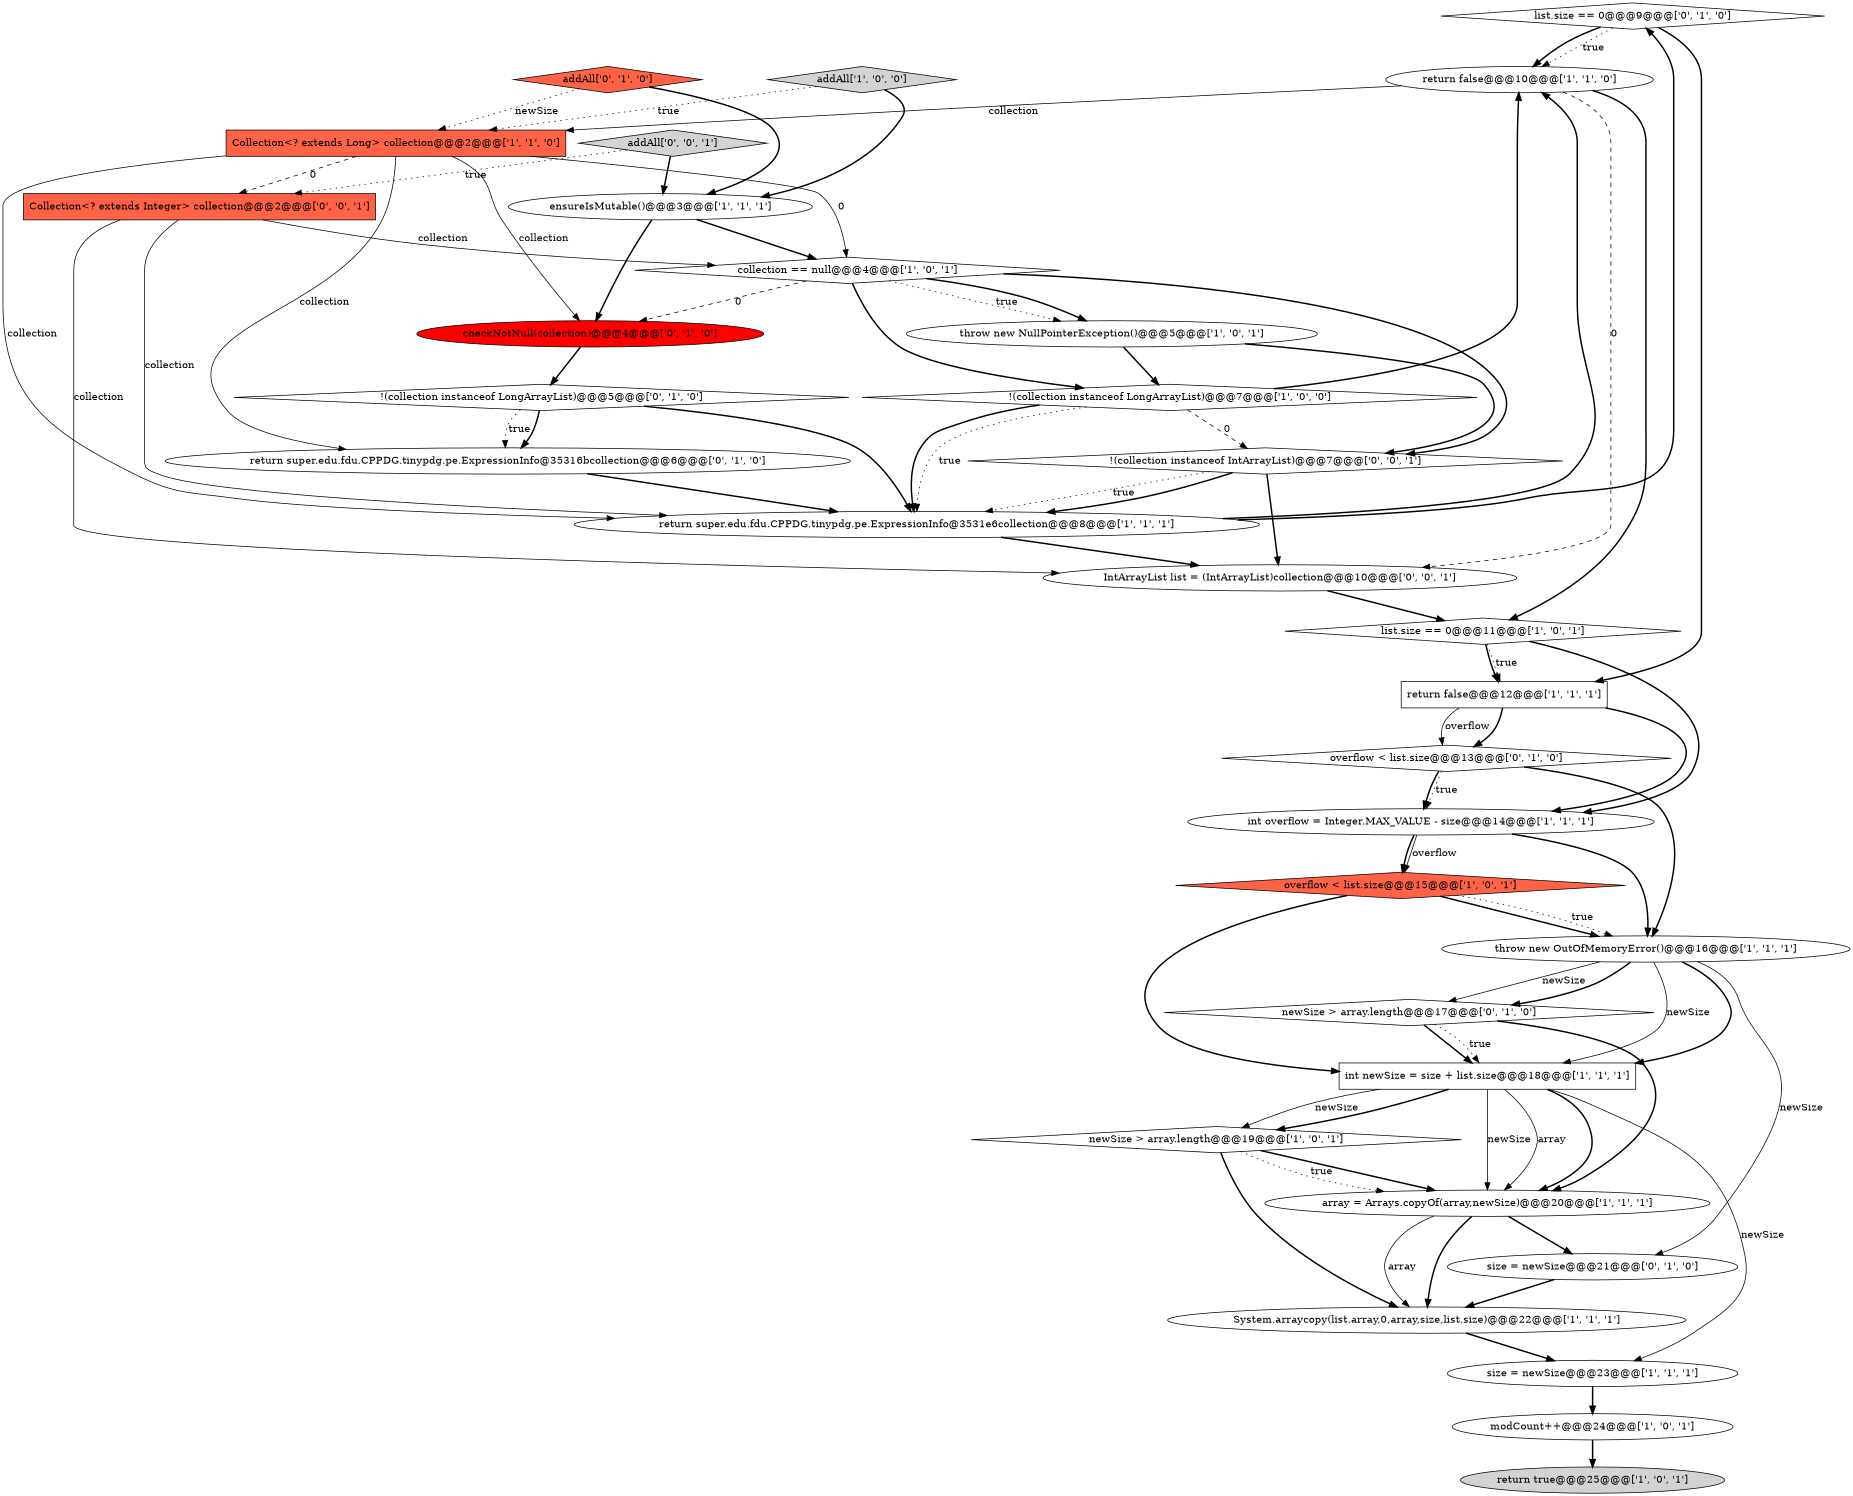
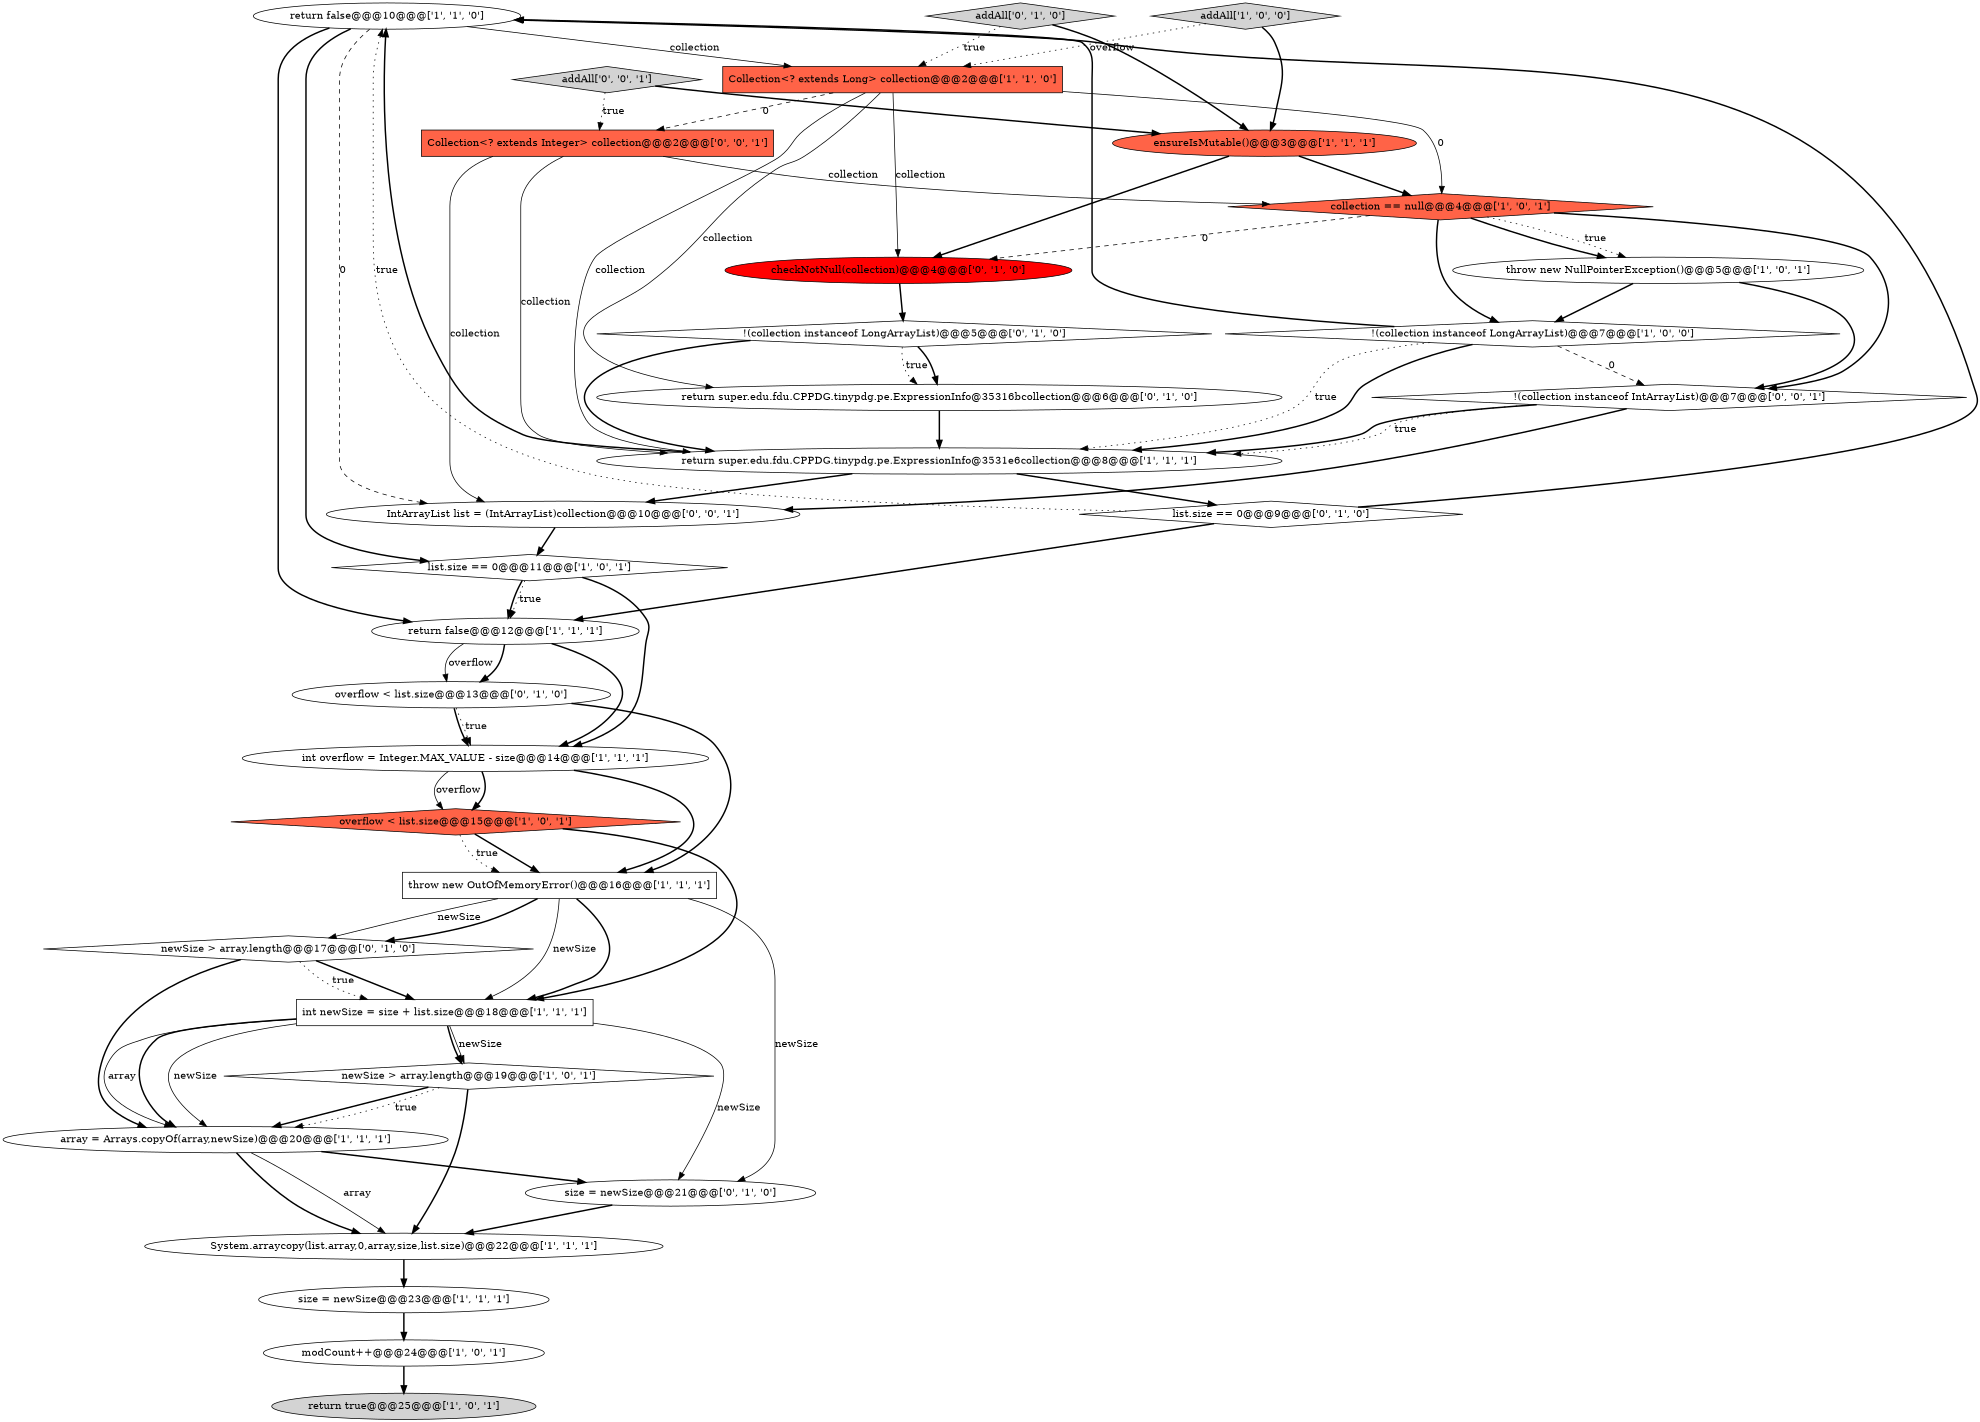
(608, 80) -> (1020, 16)
(537, 111) -> (975, 48)
(669, 111) -> (1112, 48)
(660, 207) -> (1264, 143)
(847, 270) -> (1441, 207)
none -> (278, 356)
(1504, 695) -> (505, 631)
(1447, 758) -> (451, 695)
(1646, 949) -> (559, 885)
(1722, 1192) -> (715, 1058)
